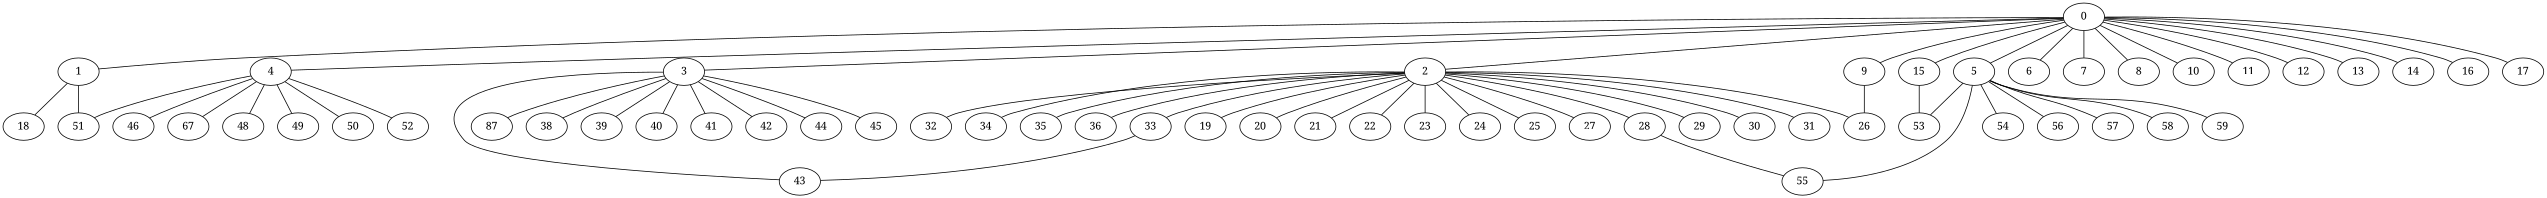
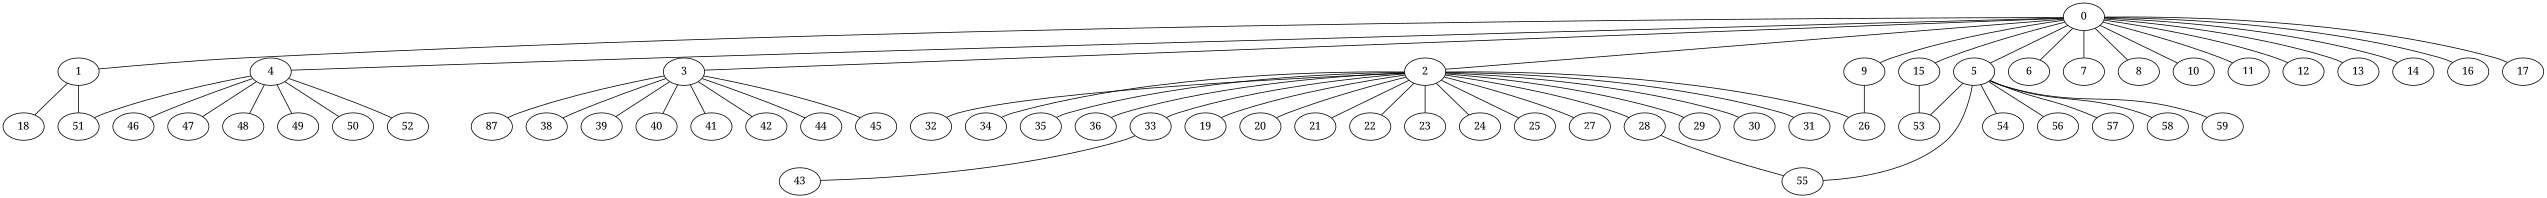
(188, 127) -> (188, 127)
(498, 153) -> none
